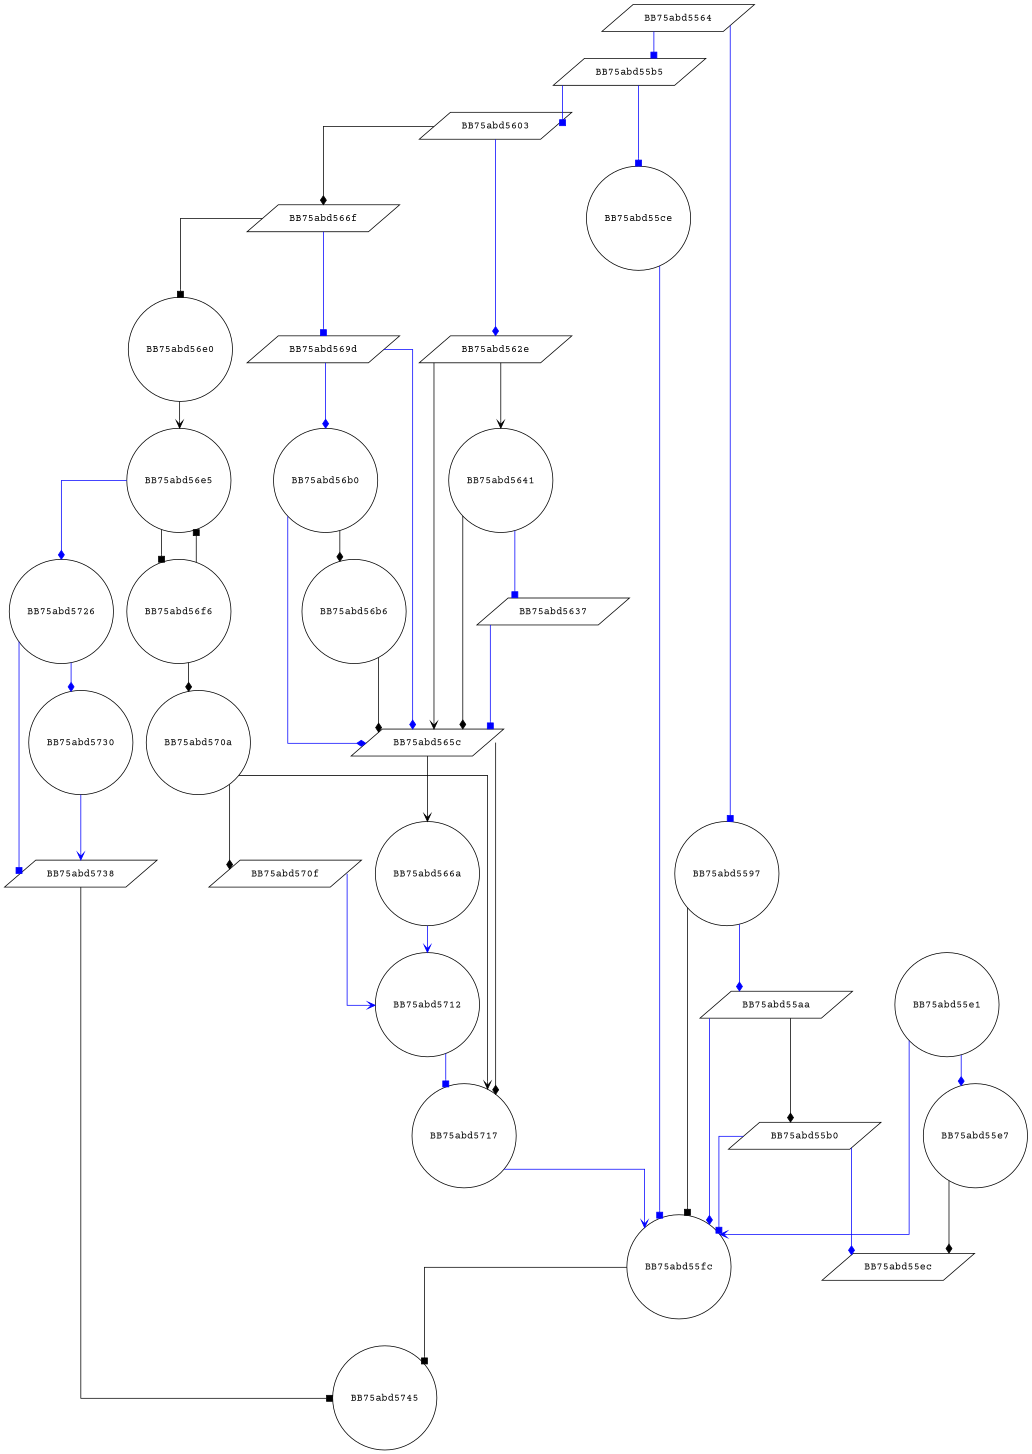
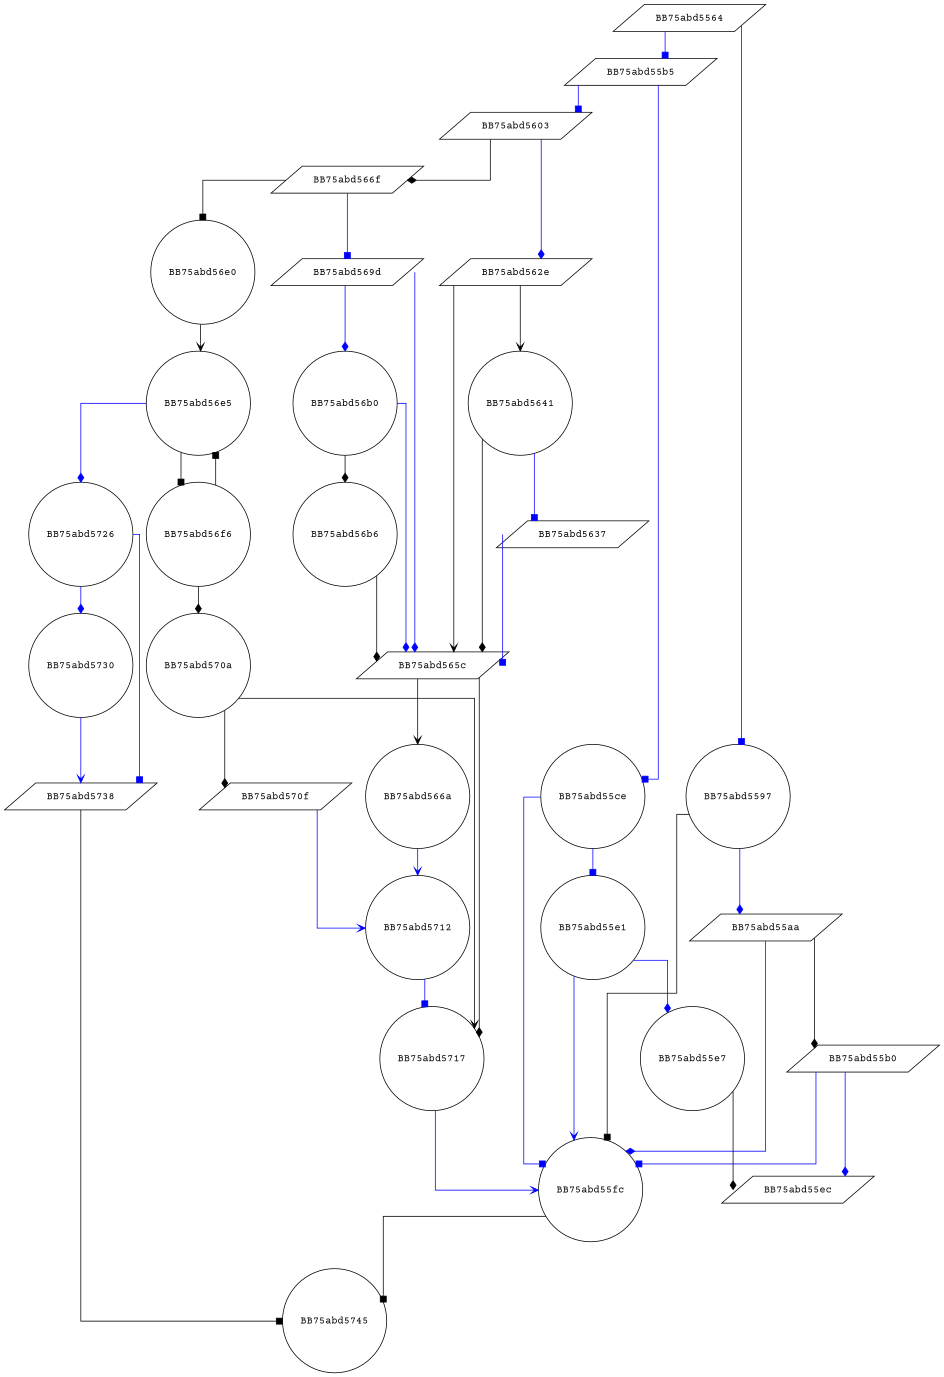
none -> (593, 858)
